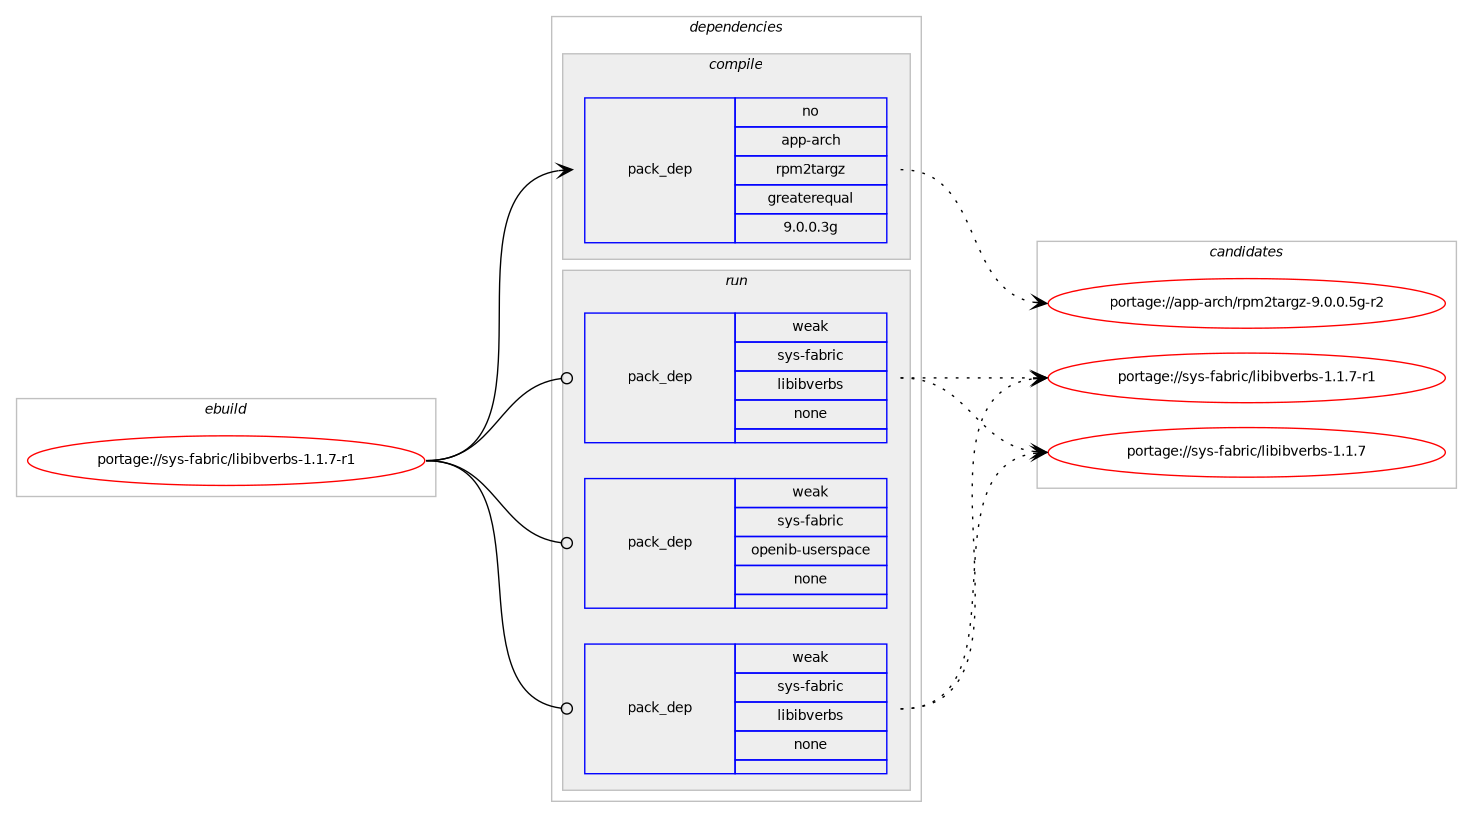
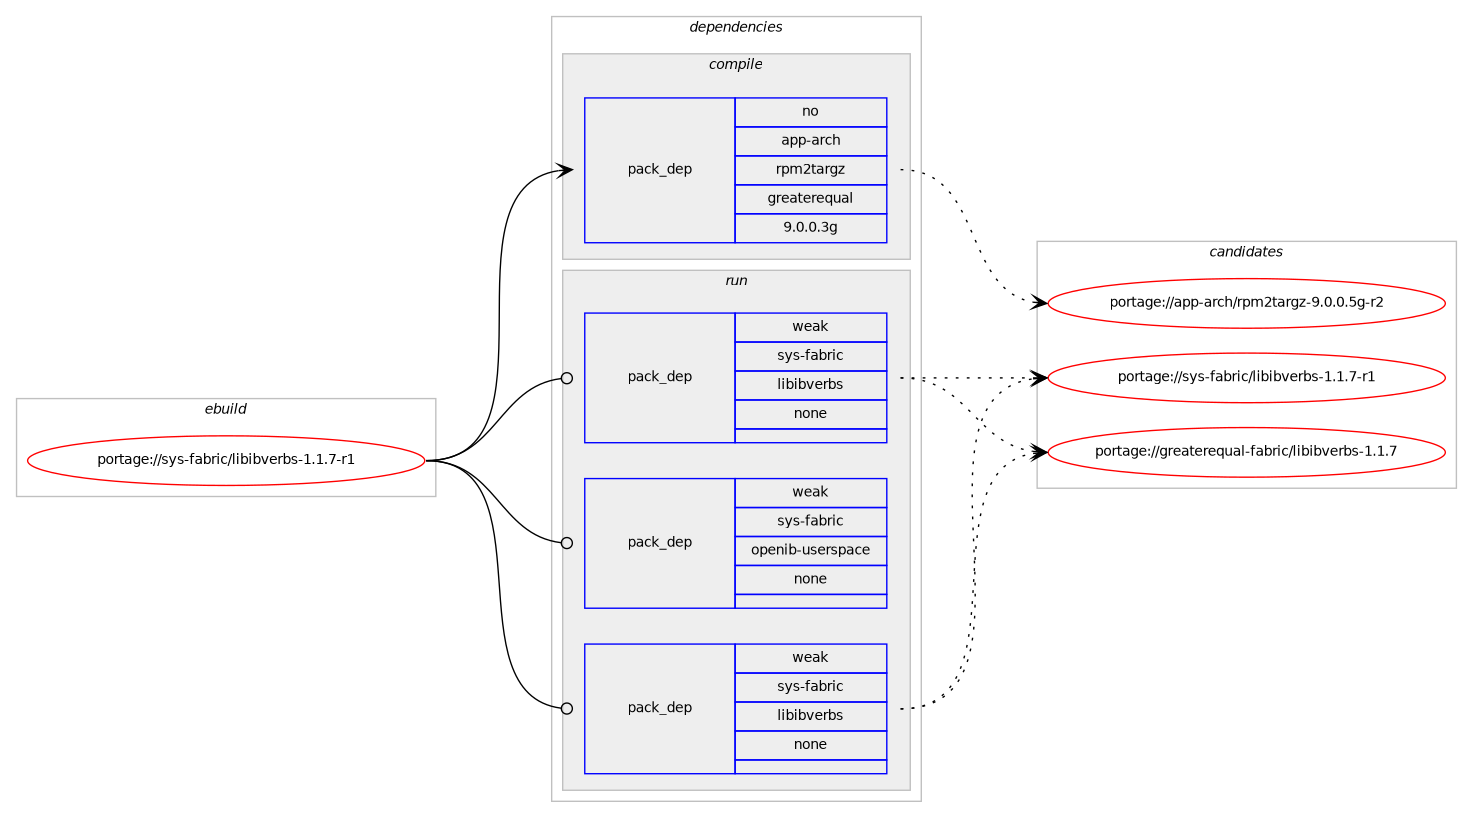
(1247, 452) -> (1247, 452)
